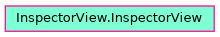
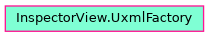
(110, 19) -> (104, 19)
